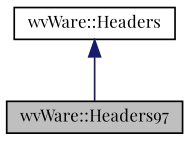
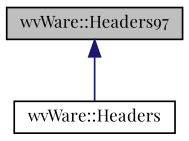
(95, 79) -> (95, 79)
